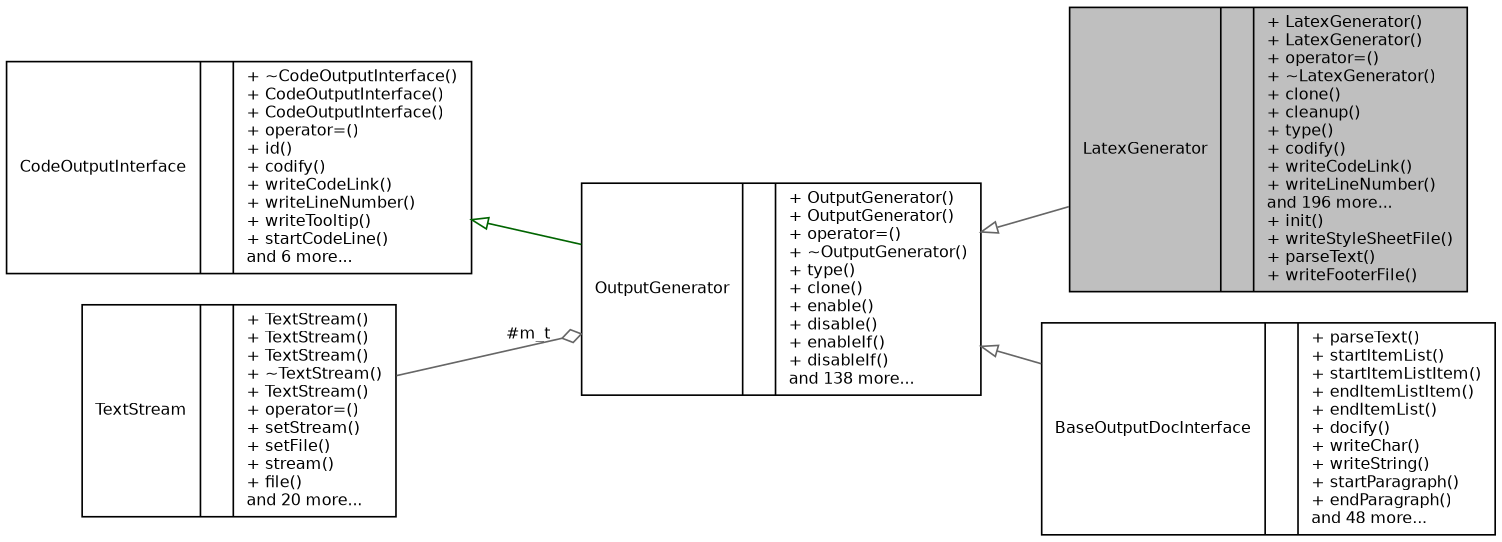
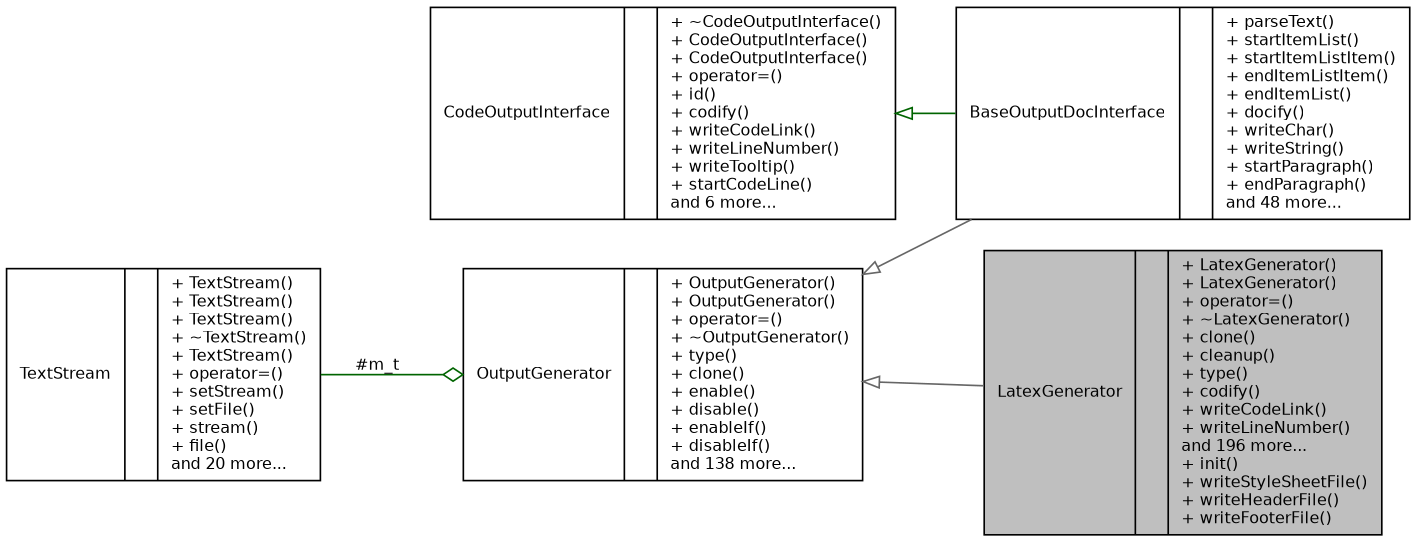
(535, 234) -> (934, 113)
(1322, 257) -> (1261, 500)
(479, 357) -> (382, 375)
